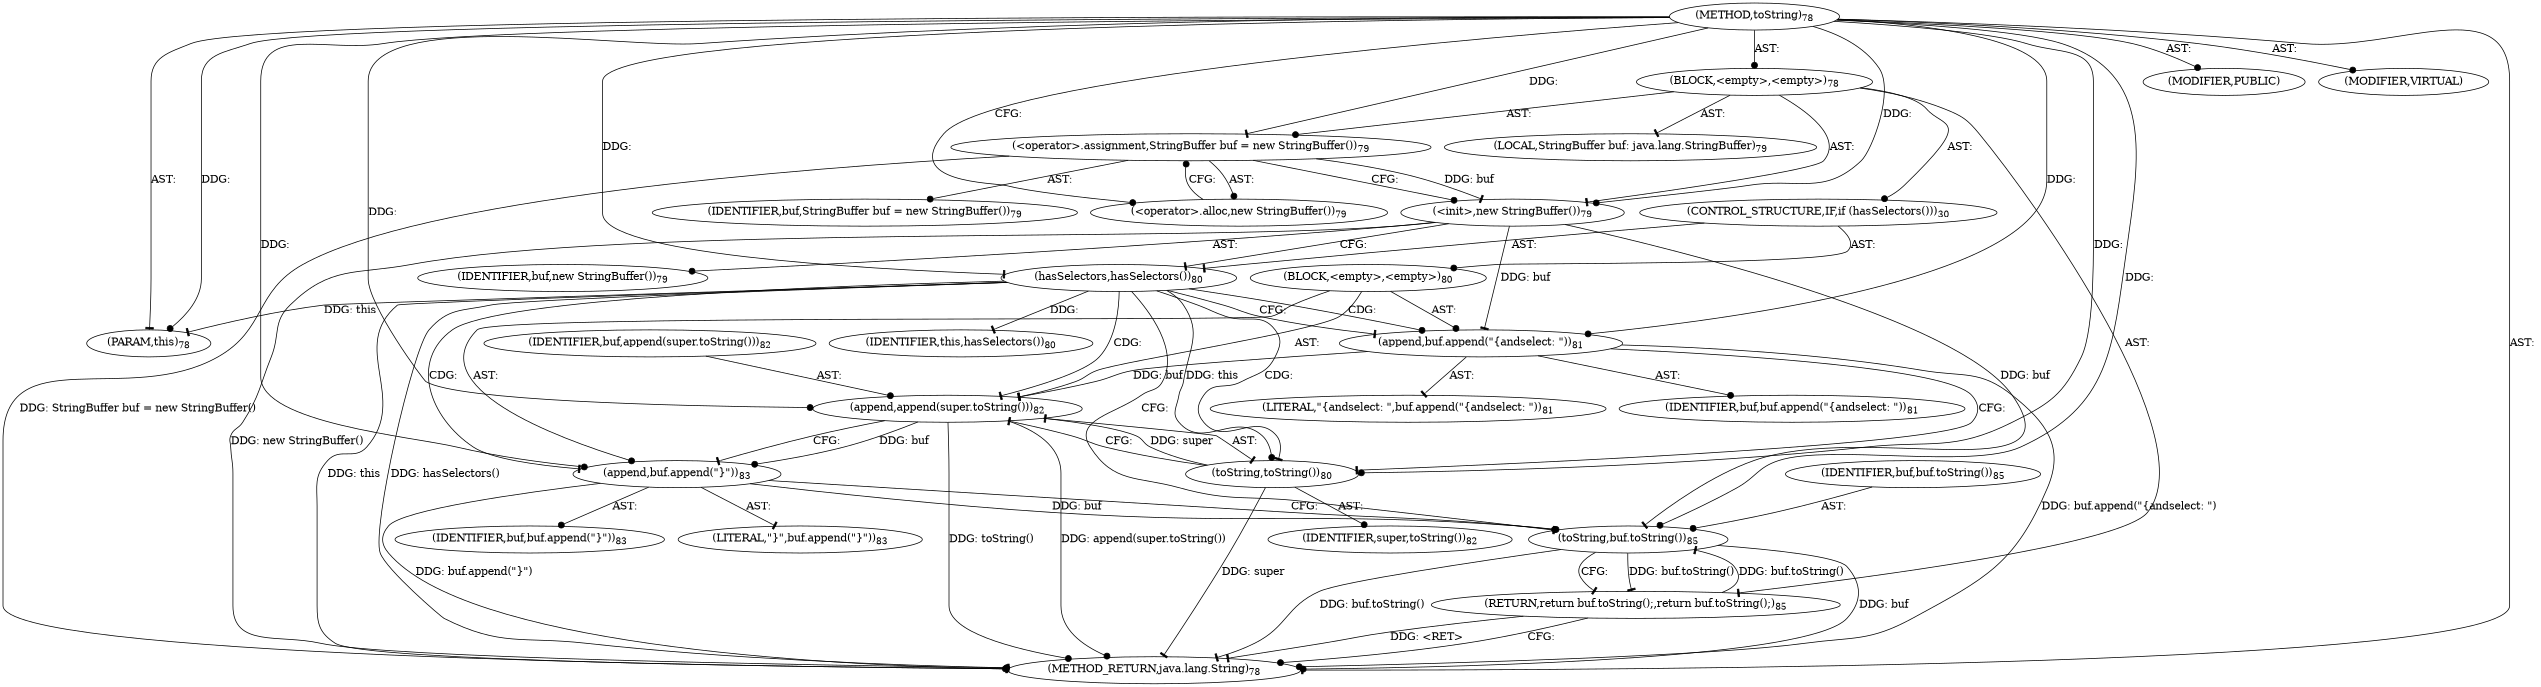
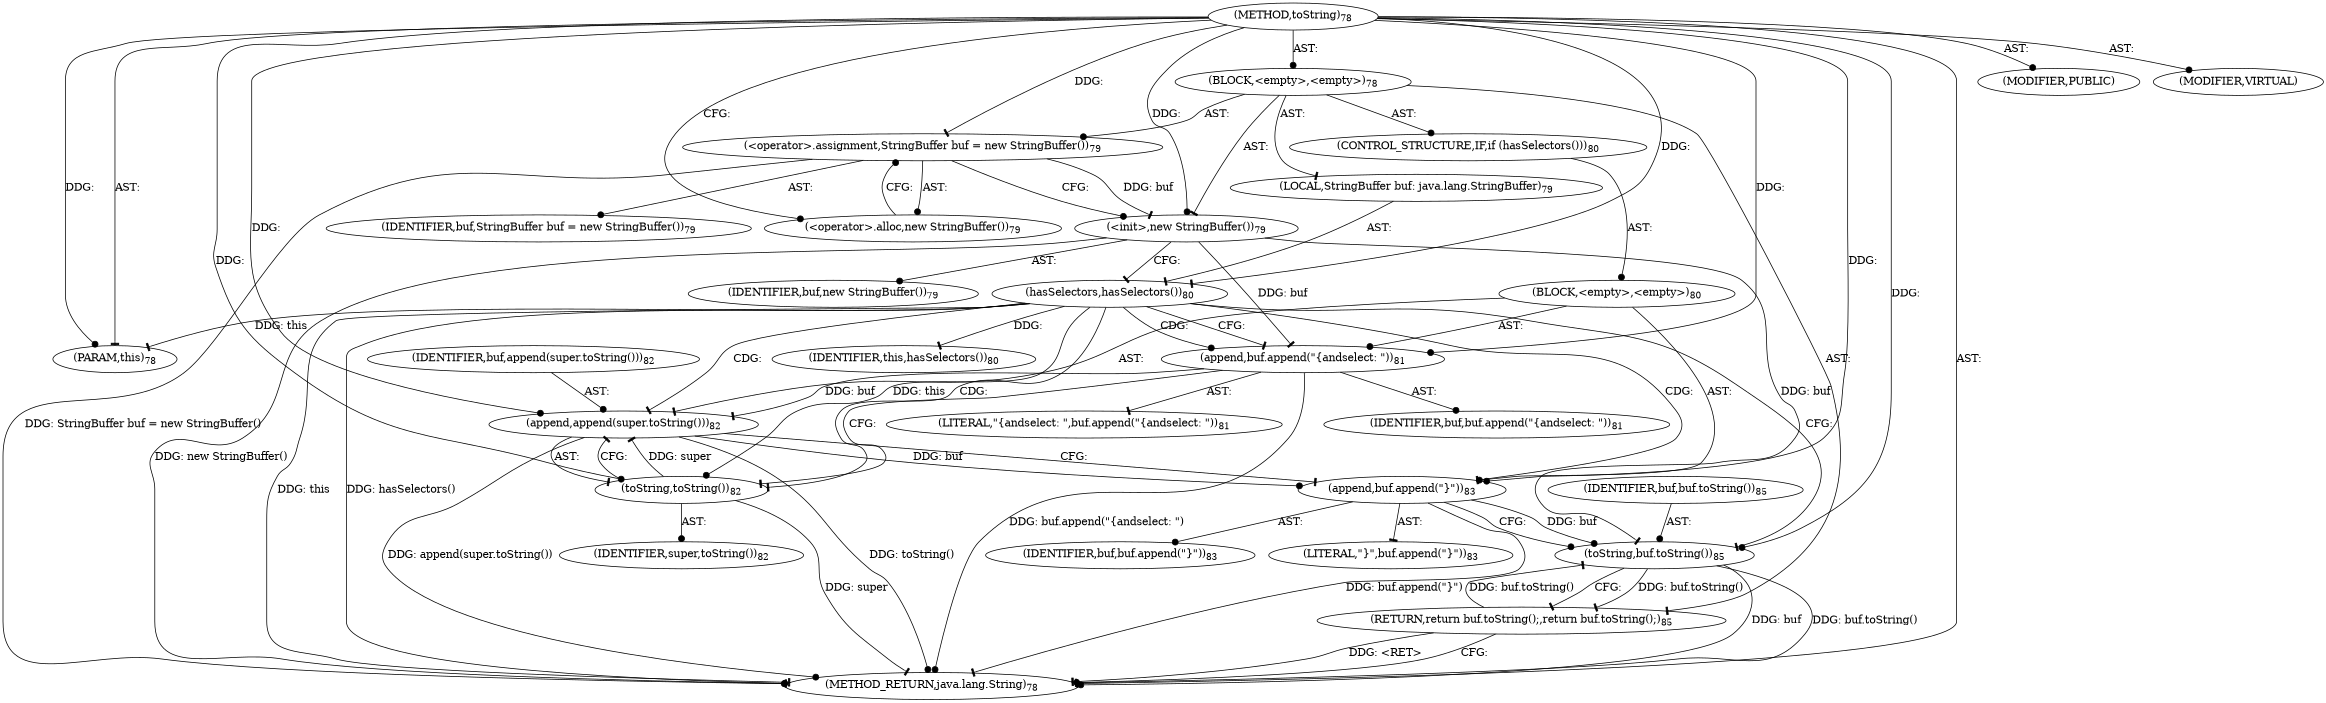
(1944, 212) -> (1594, 146)
(1455, 245) -> (1284, 249)
(1327, 473) -> (736, 489)
